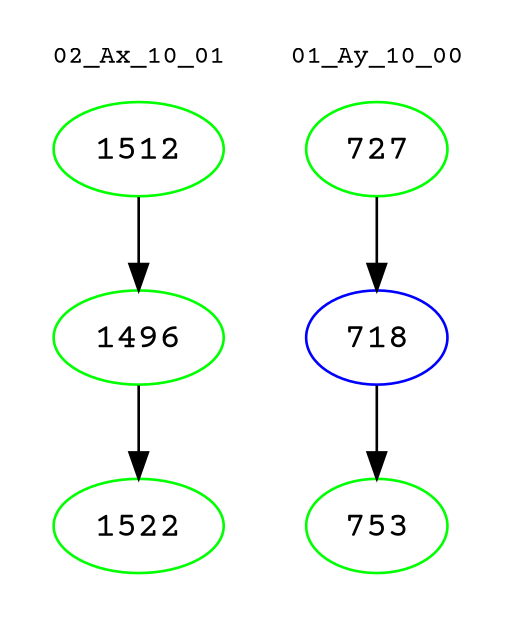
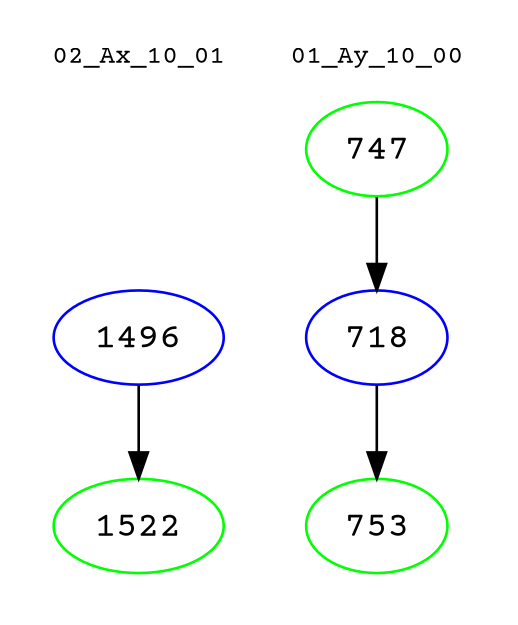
(139, 149) -> none
(377, 149) -> (377, 149)
(139, 338) -> (139, 338)
